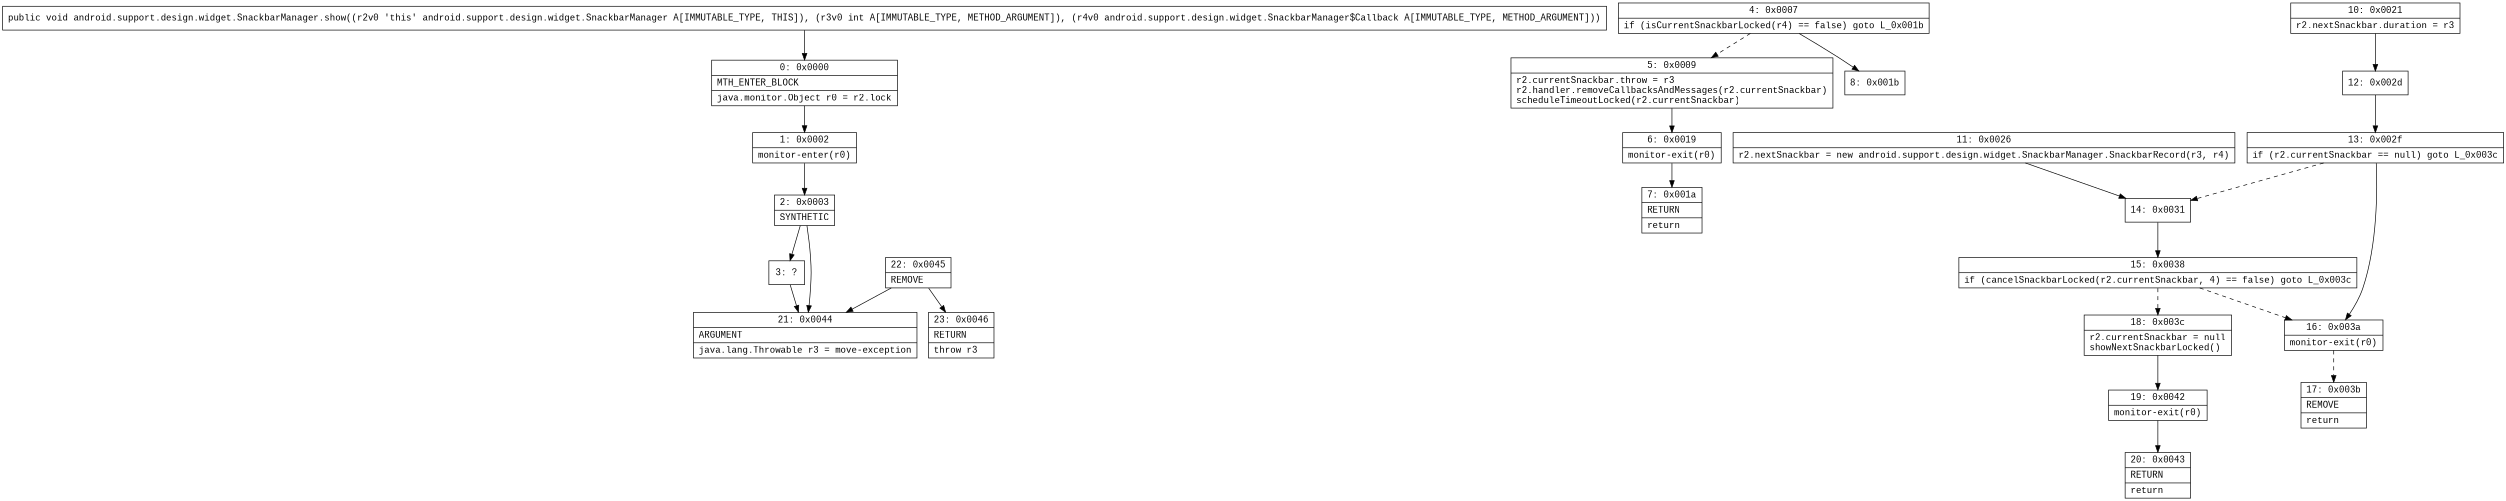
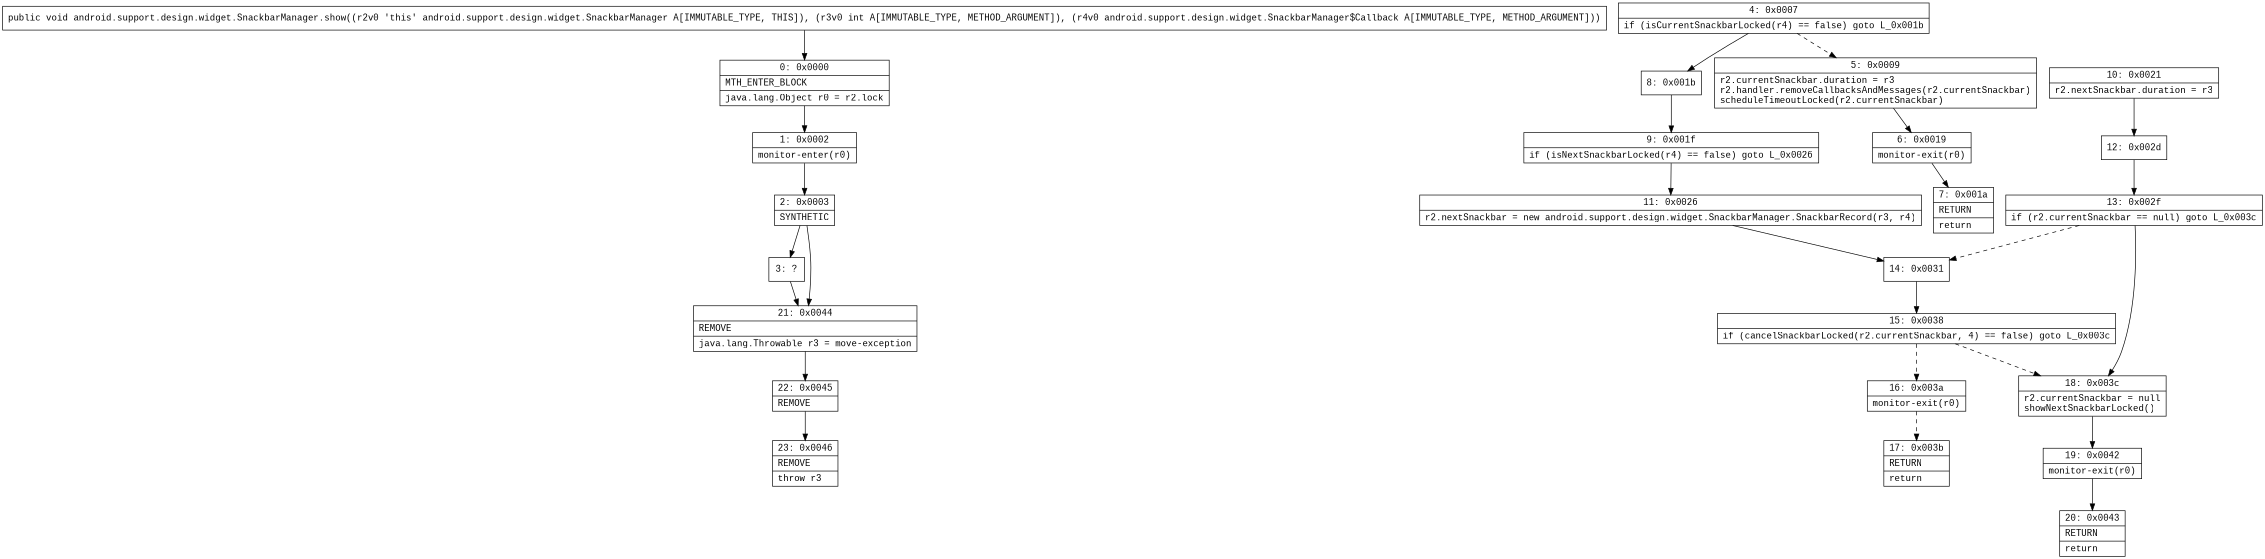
(1596, 80) -> (1807, 80)
(805, 98) -> (805, 98)
none -> (1671, 148)
(2373, 241) -> (2133, 300)
(872, 299) -> (805, 363)
(721, 335) -> (715, 328)
(950, 335) -> (794, 463)
(2323, 405) -> (1906, 463)
